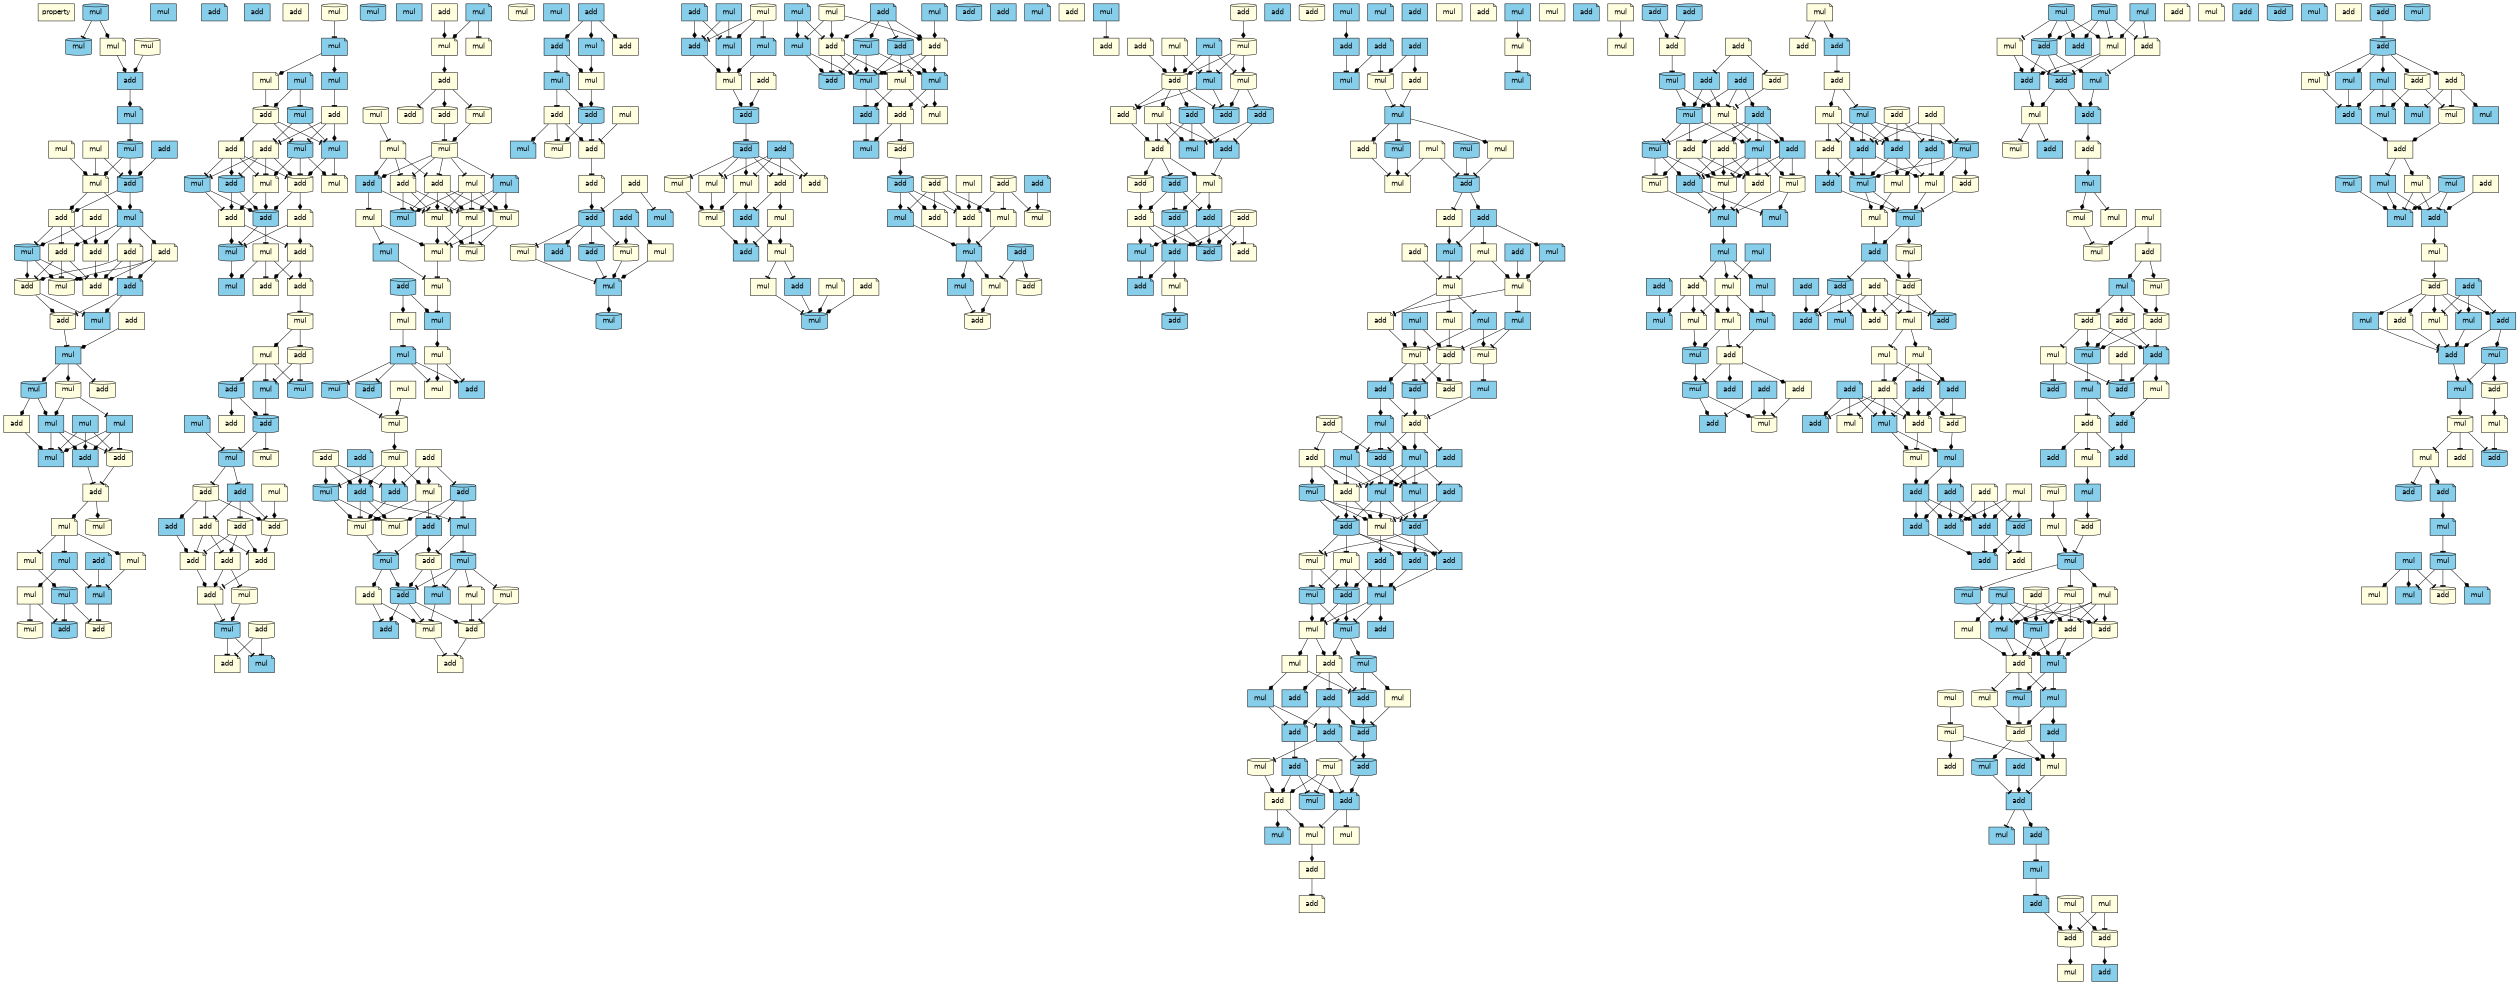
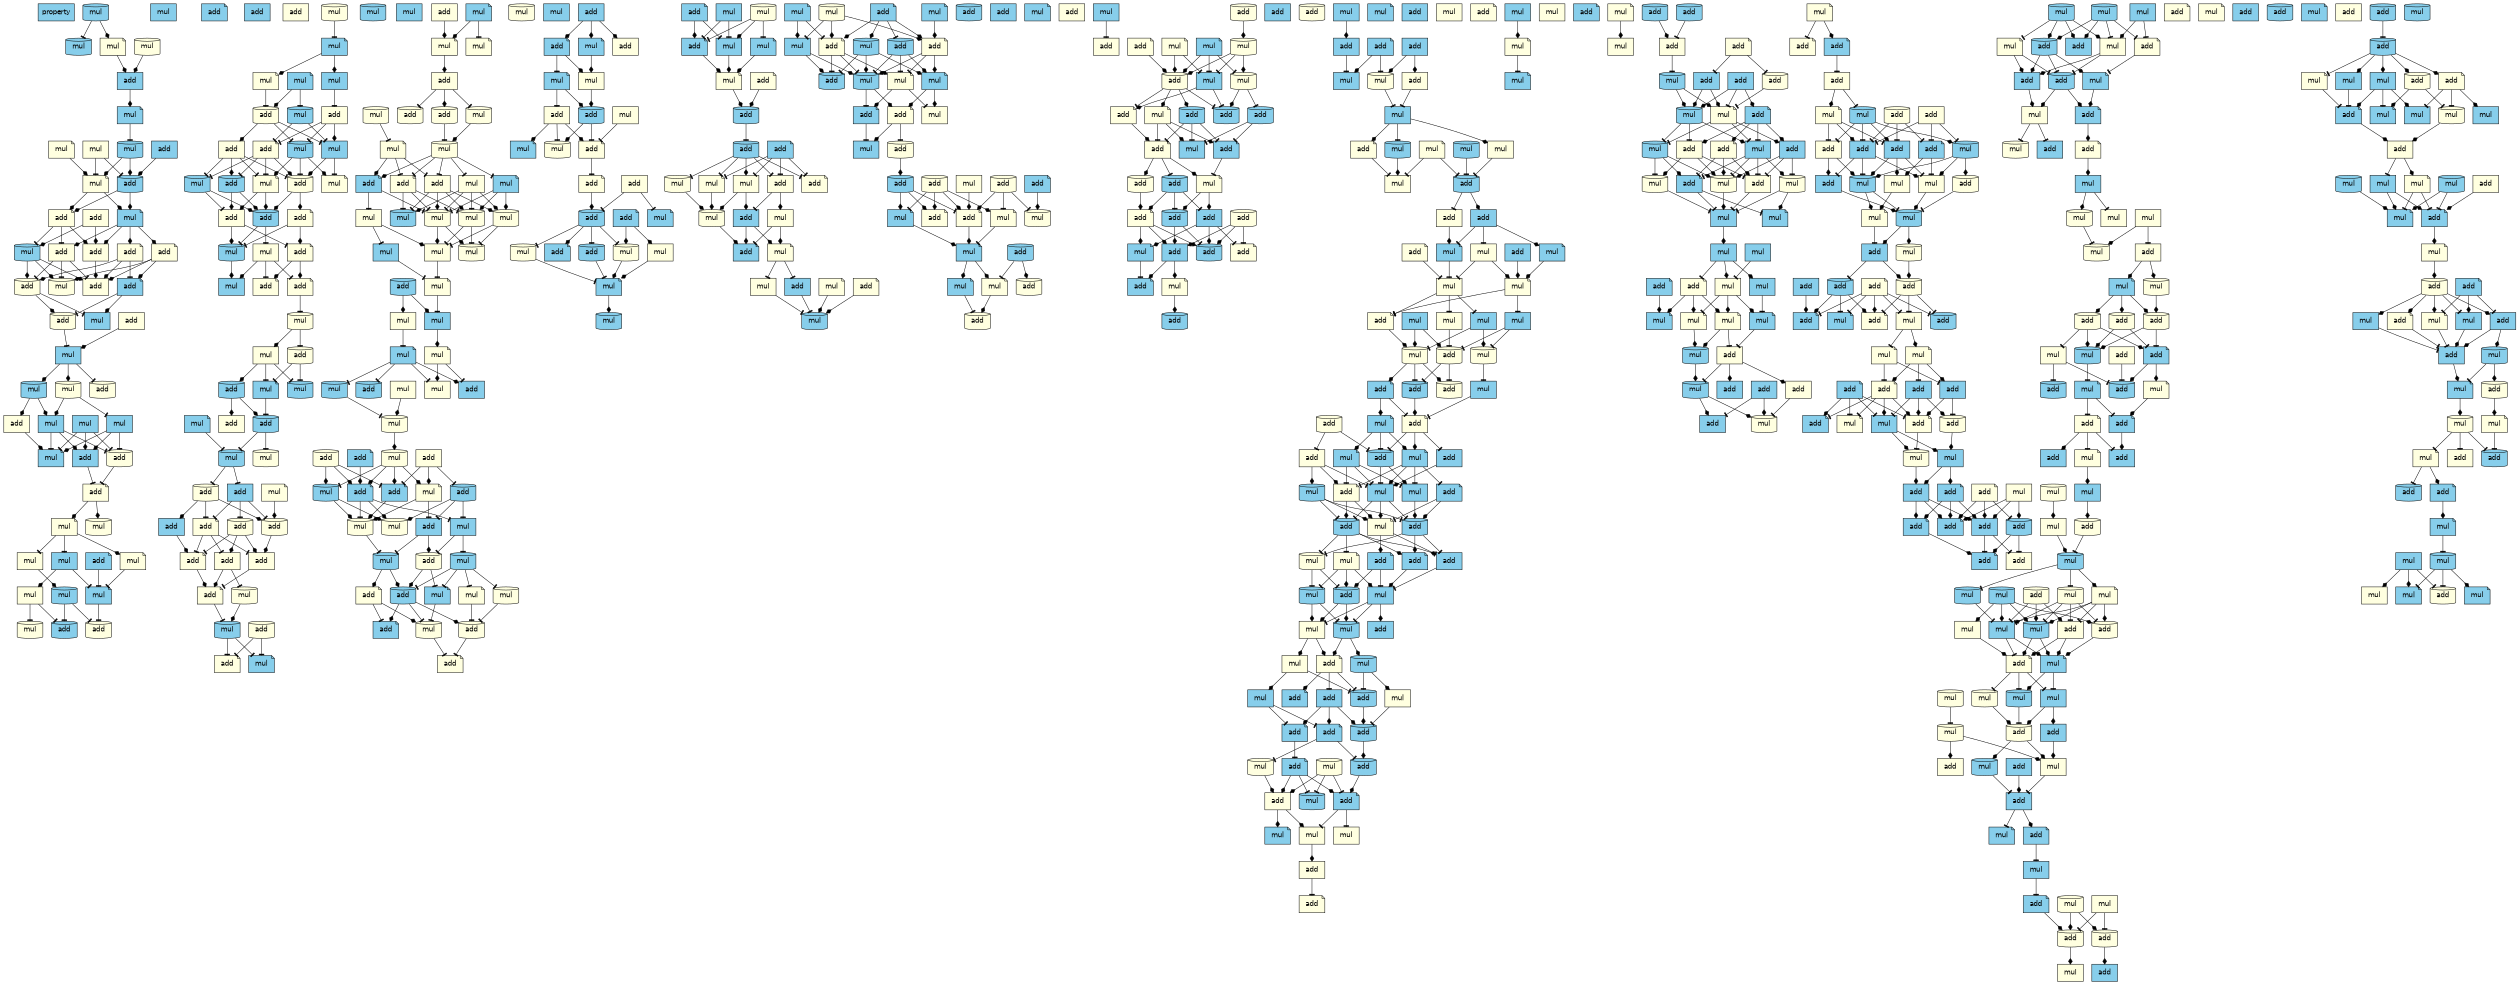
(56, 12) -> (56, 12)
